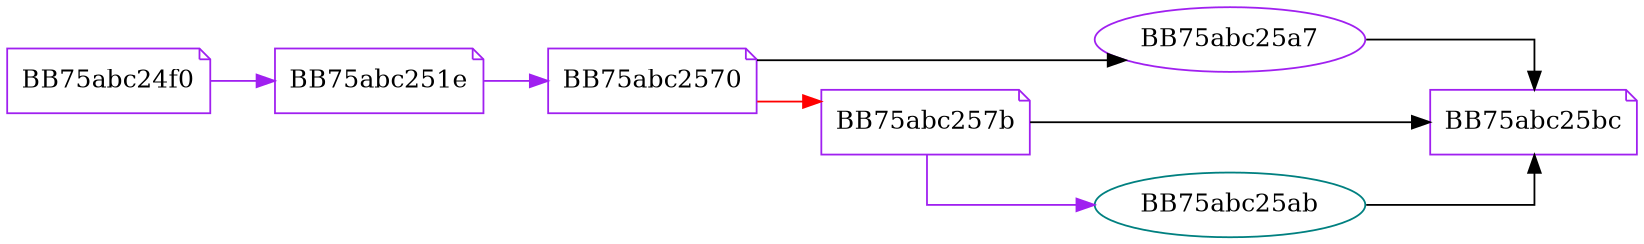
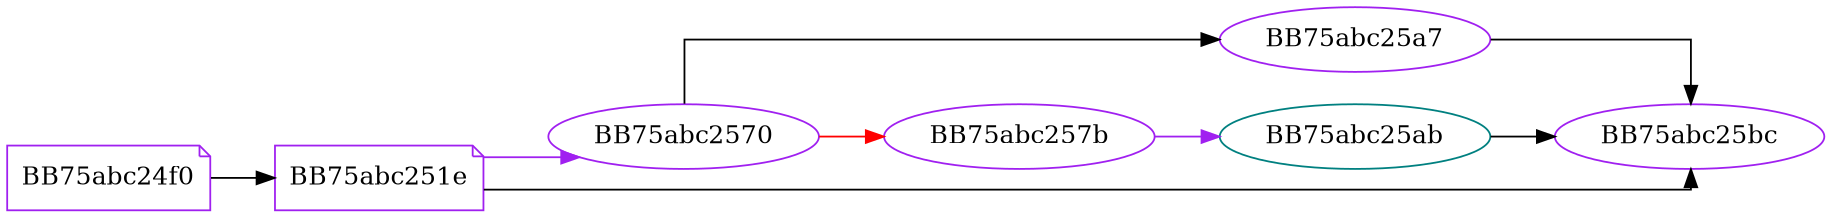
(234, 81) -> (234, 178)
(652, 81) -> (684, 137)
(926, 122) -> (1019, 137)
(1221, 122) -> (1089, 190)
(1534, 122) -> (1690, 137)
